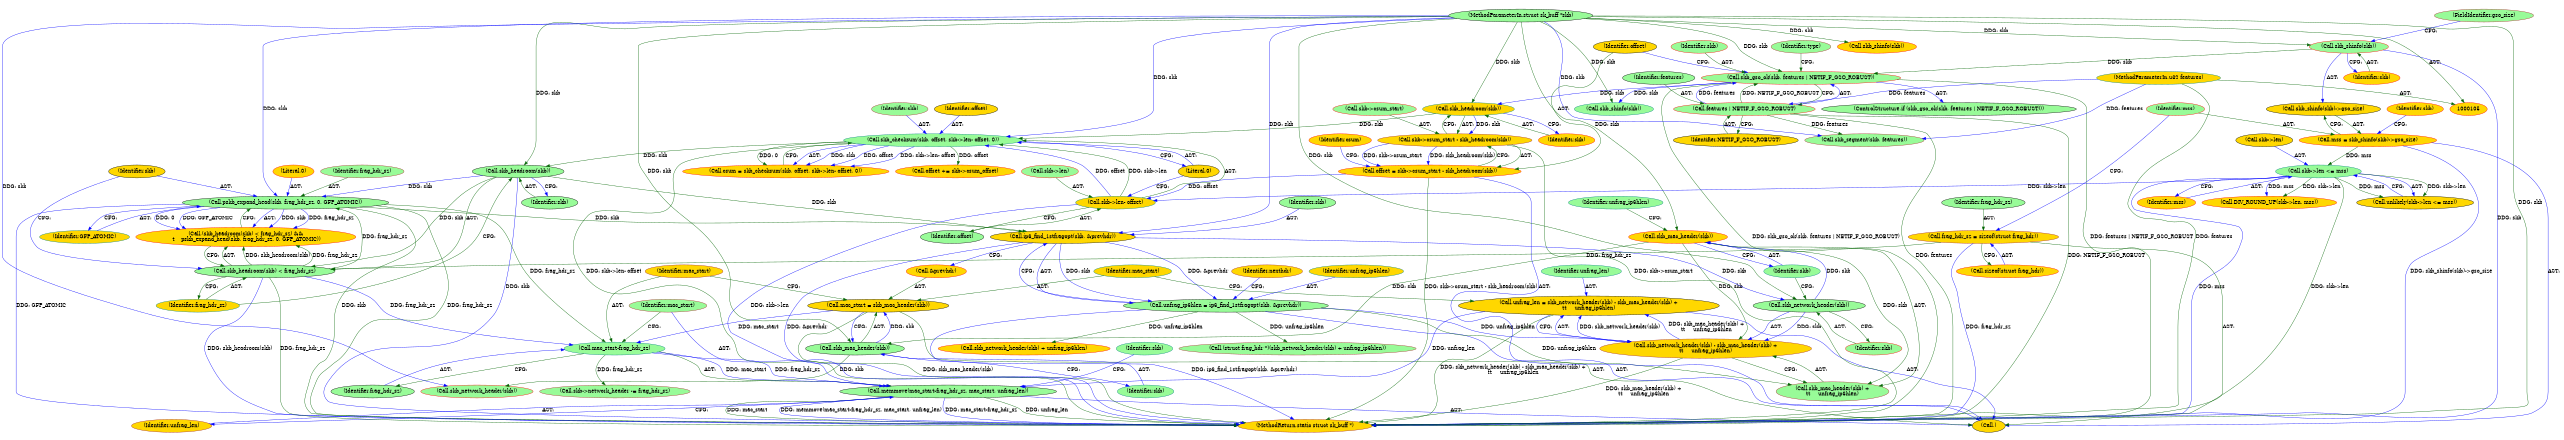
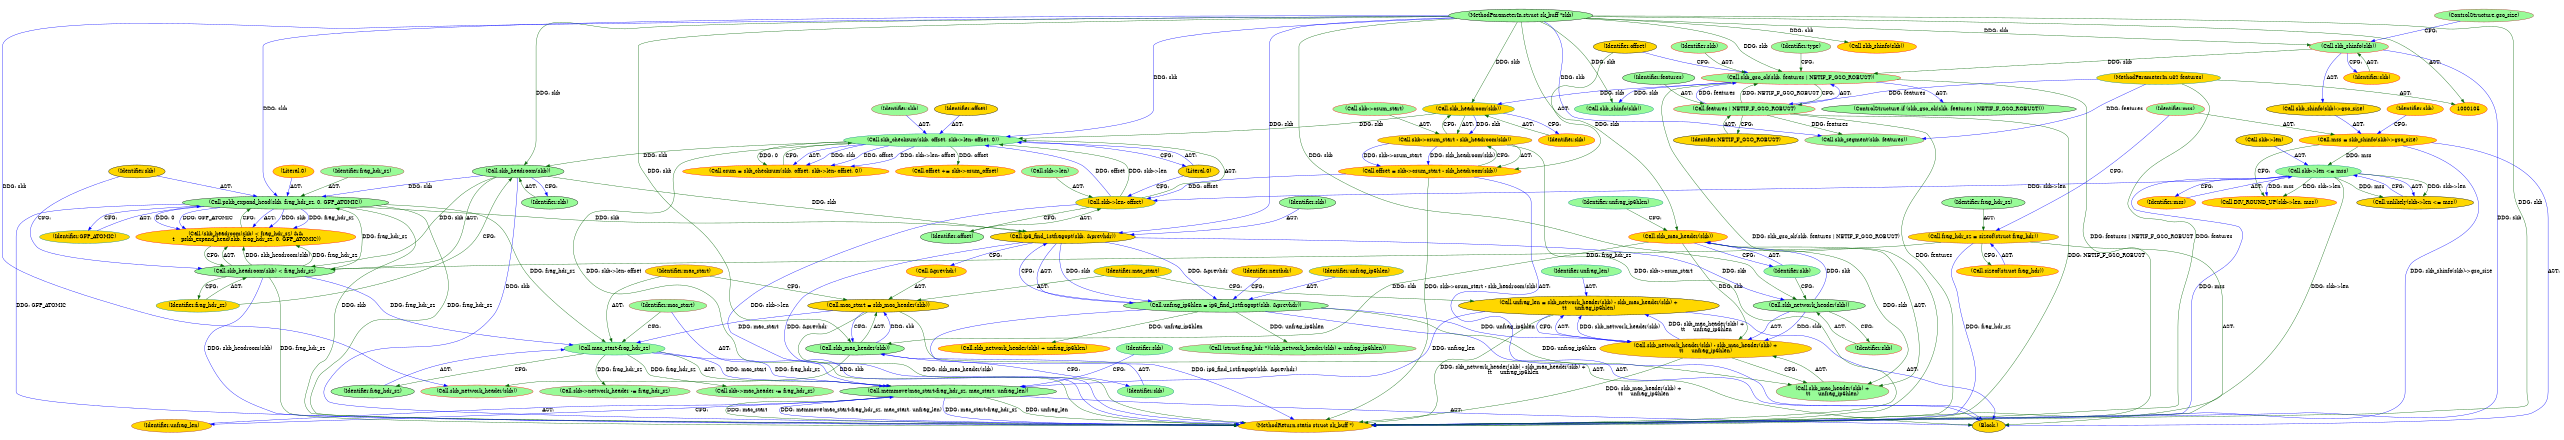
(2484, 16) -> (2484, 16)
(2347, 123) -> (2347, 123)
(2331, 128) -> (2272, 155)
(1340, 140) -> none
none -> (765, 391)
(1989, 426) -> (1989, 426)
